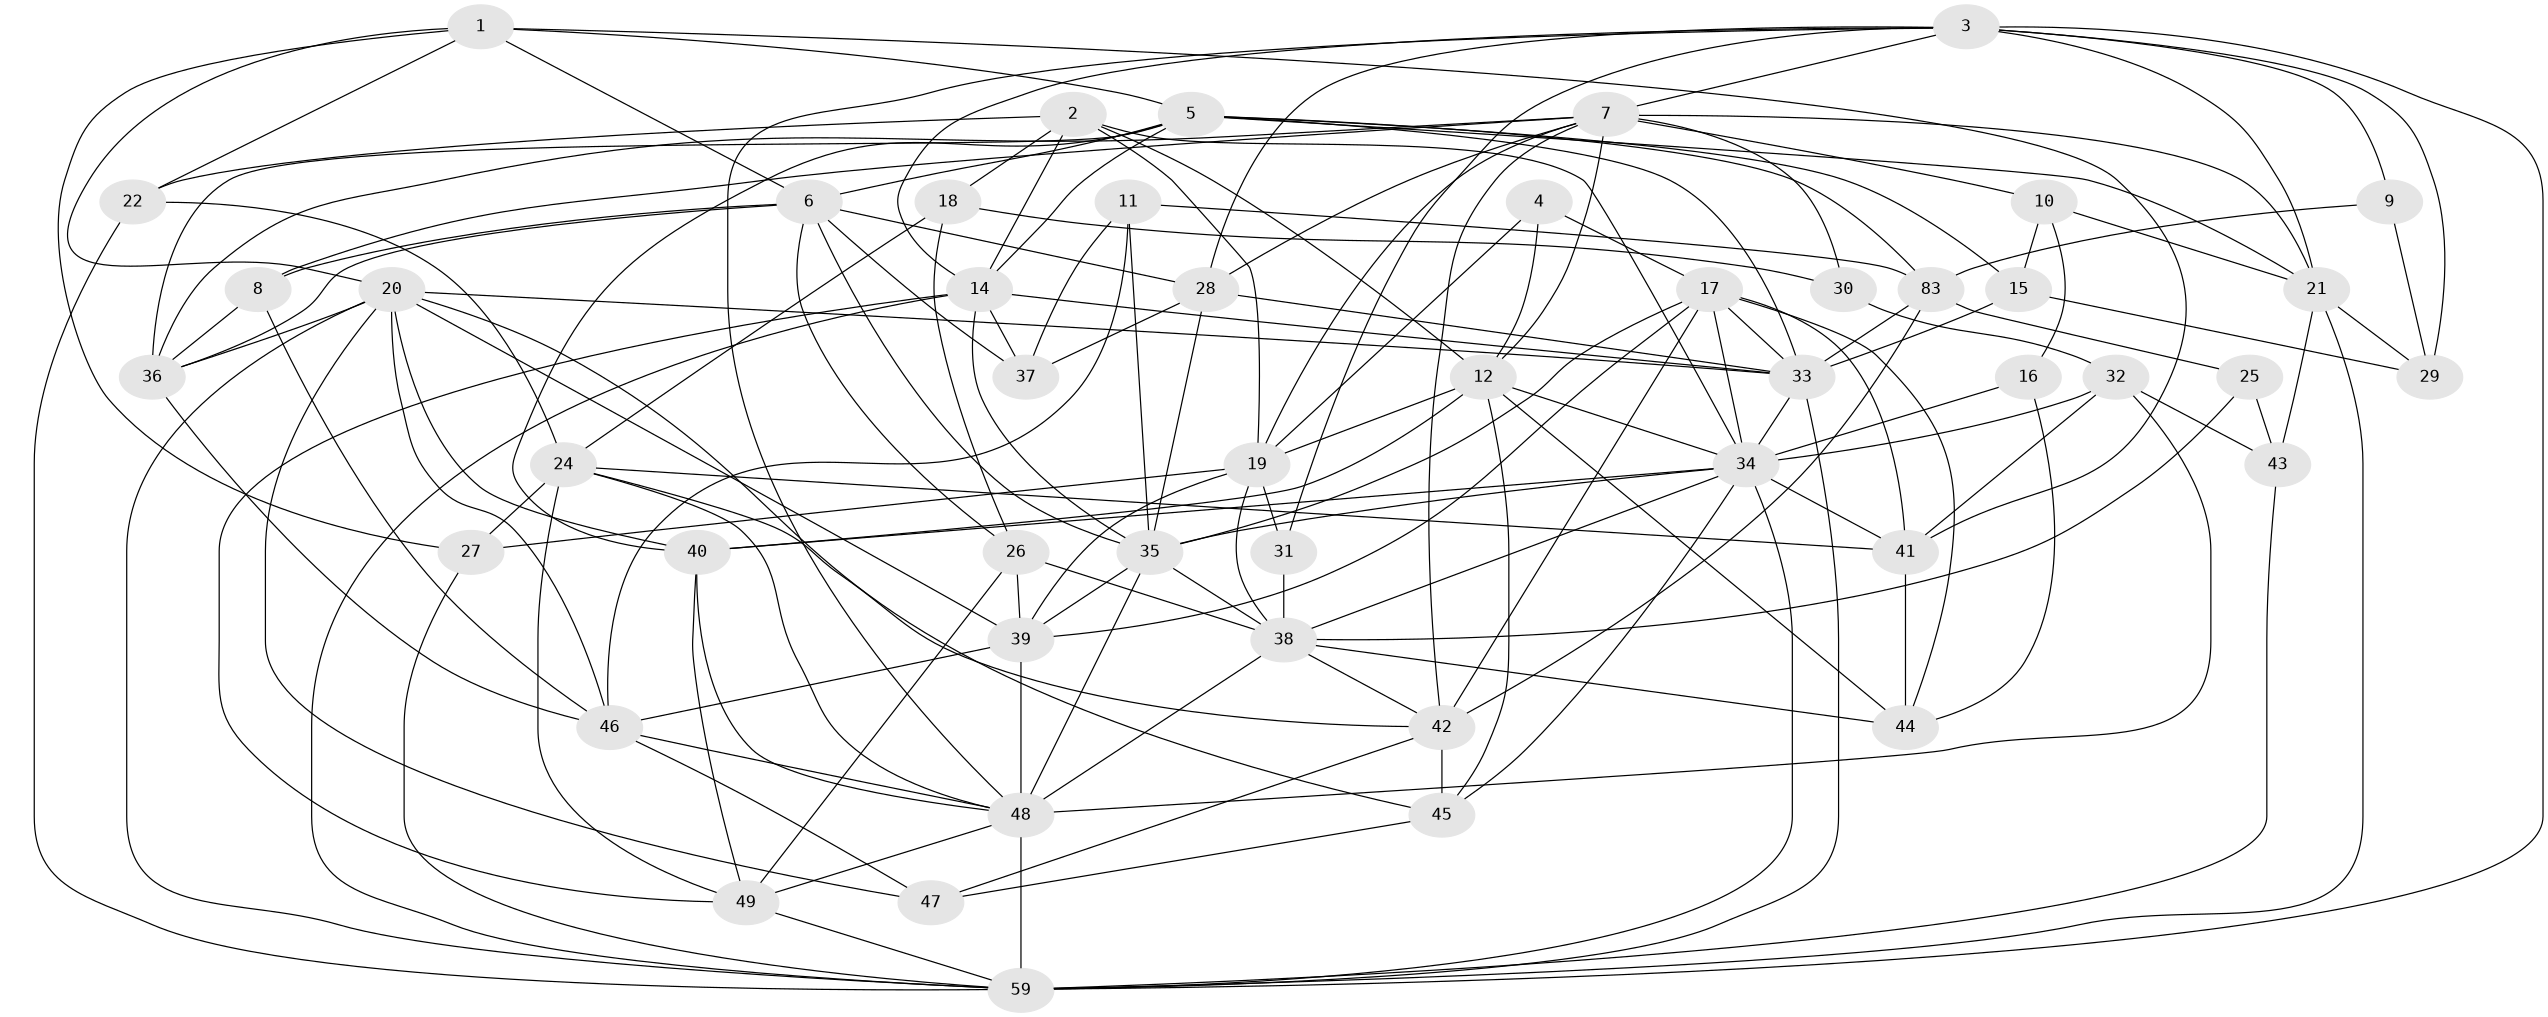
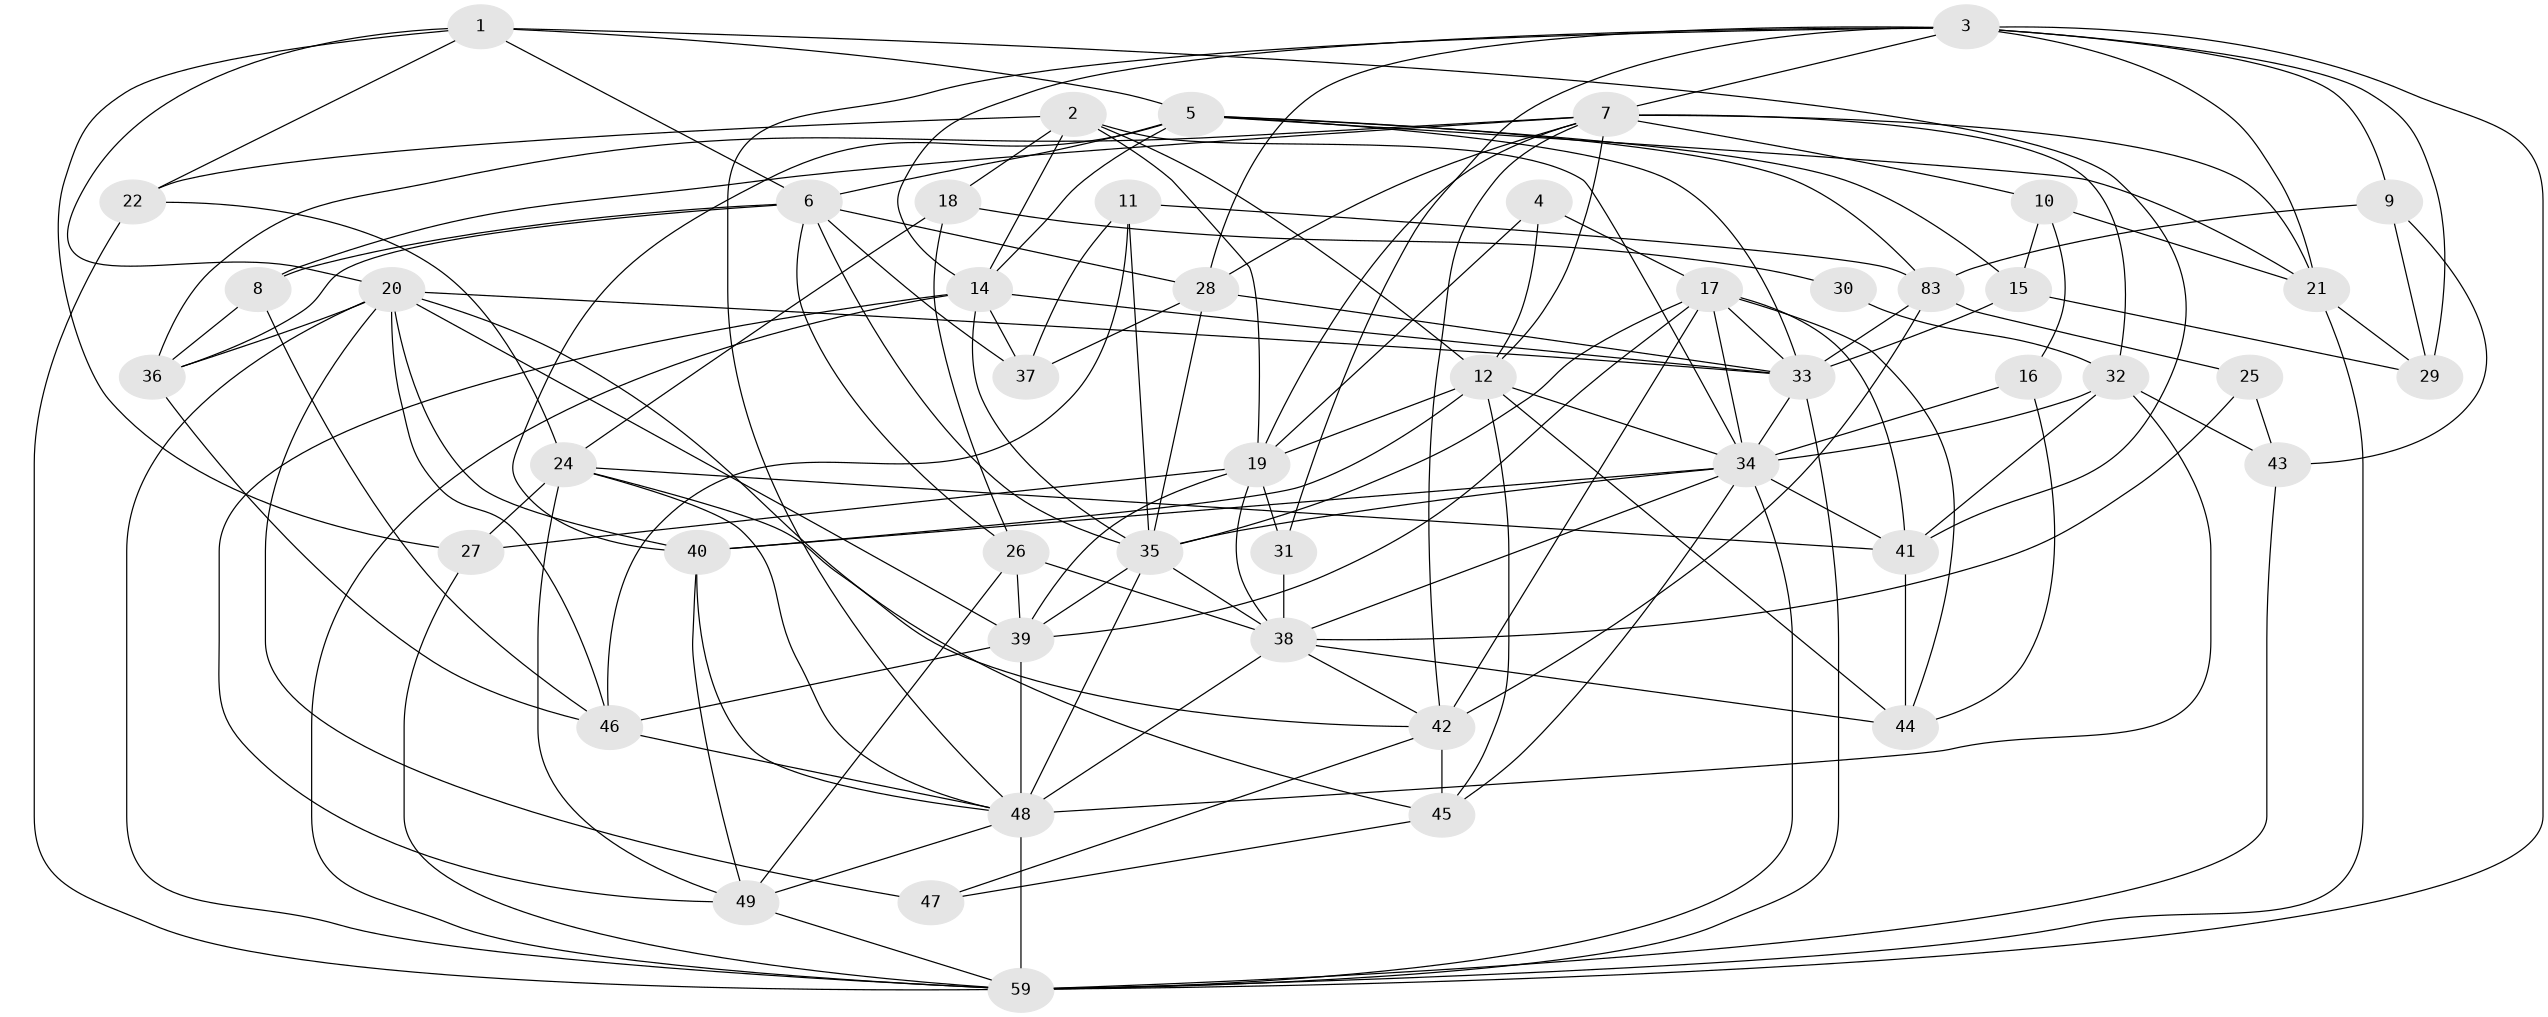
(568, 147) -> none
(1806, 194) -> (2103, 199)
(2299, 377) -> (2479, 388)
(773, 811) -> none
